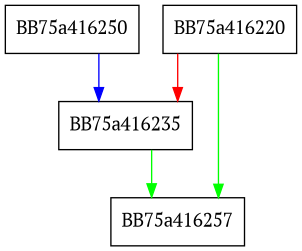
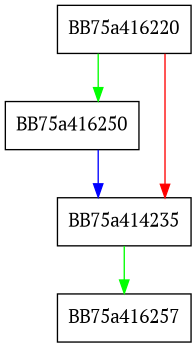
(218, 119) -> (98, 71)
(126, 126) -> (124, 222)
